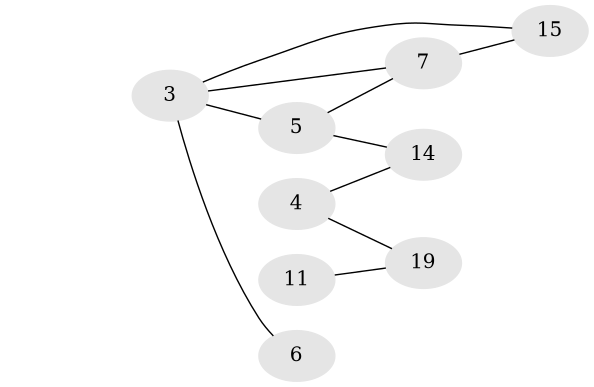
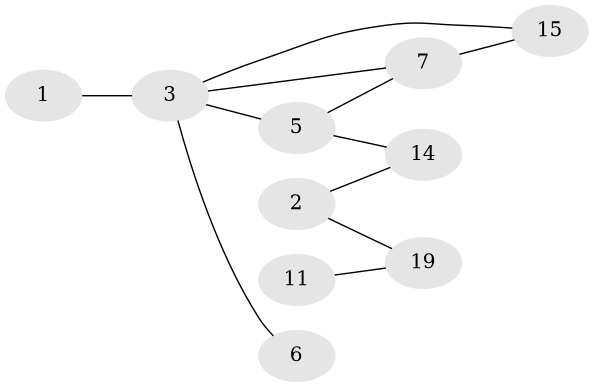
none -> (44, 96)
(297, 204) -> (297, 204)
